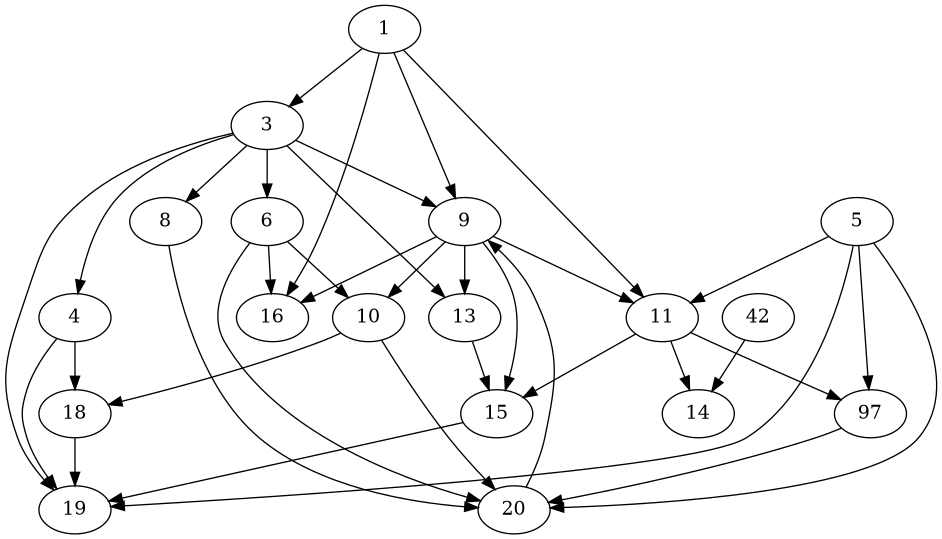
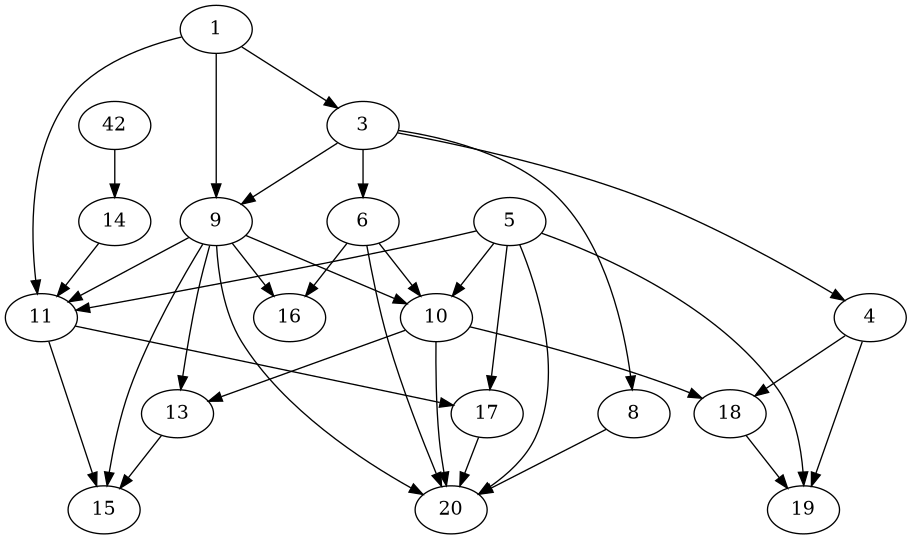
(342, 177) -> none
(361, 217) -> (313, 363)
(40, 257) -> none
none -> (477, 264)
(678, 359) -> (82, 264)
(554, 363) -> (281, 391)
(870, 414) -> (487, 414)
(310, 457) -> none
